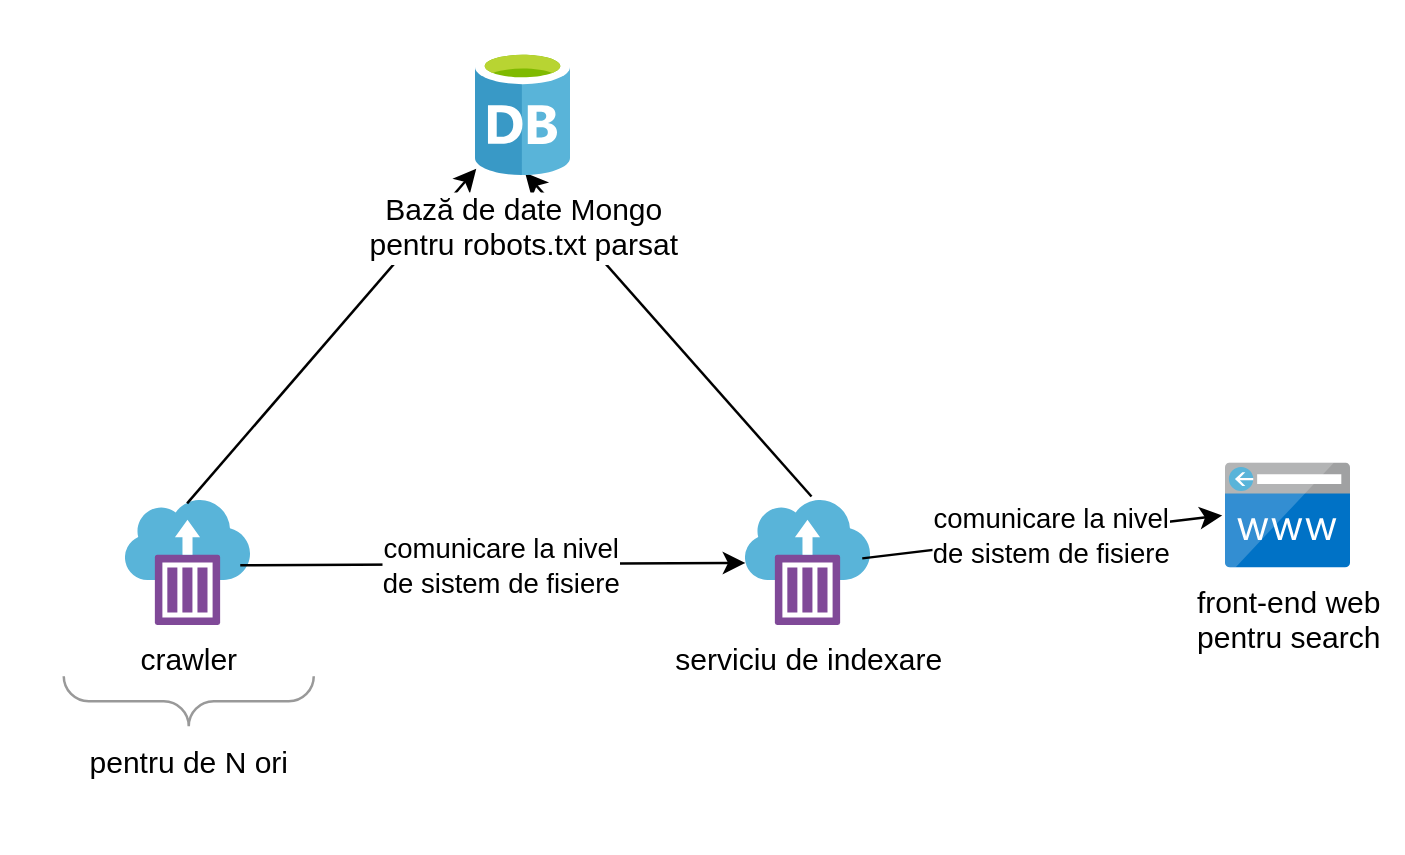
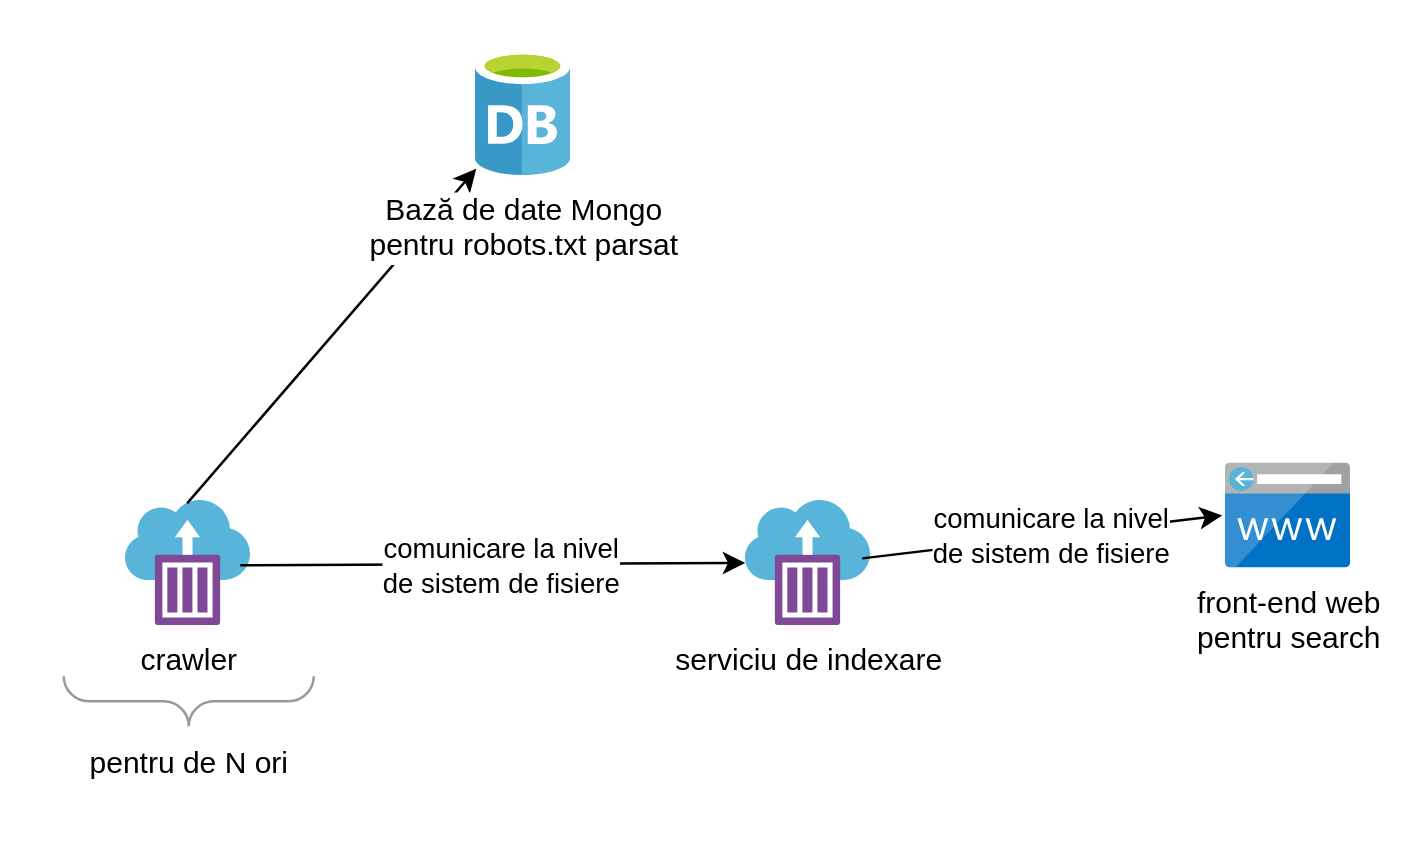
(708, 380) -> none
